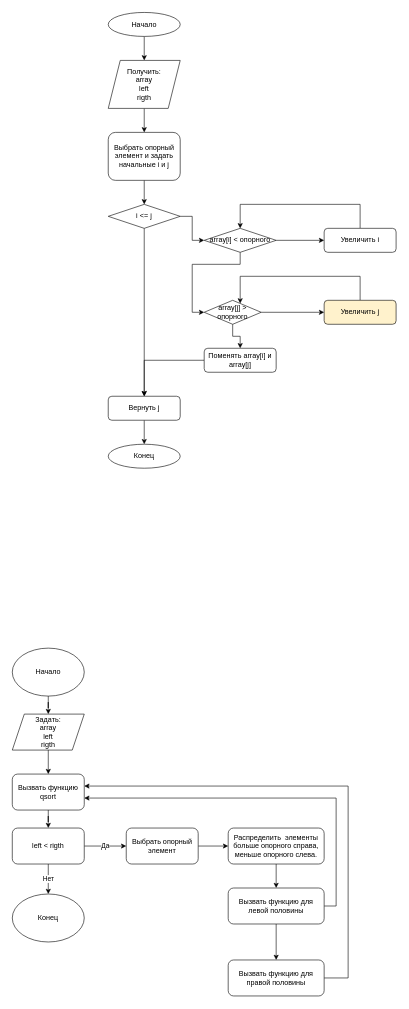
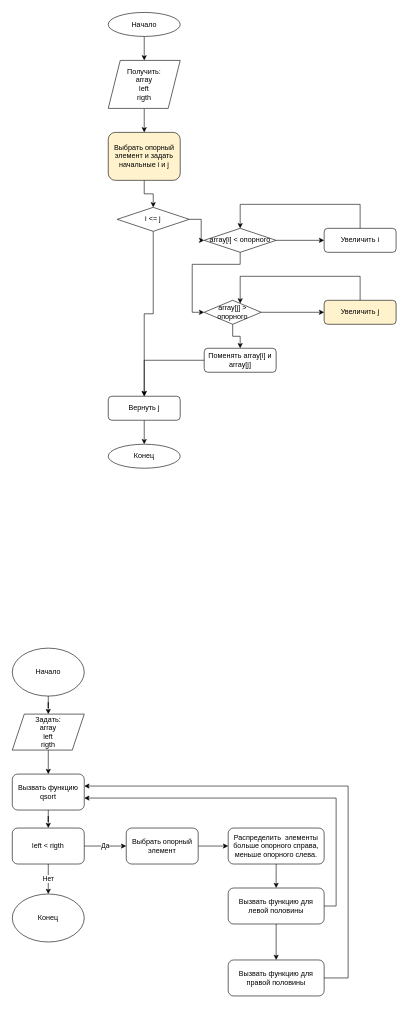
(144, 156) -> (144, 156)
(144, 216) -> (153, 219)
